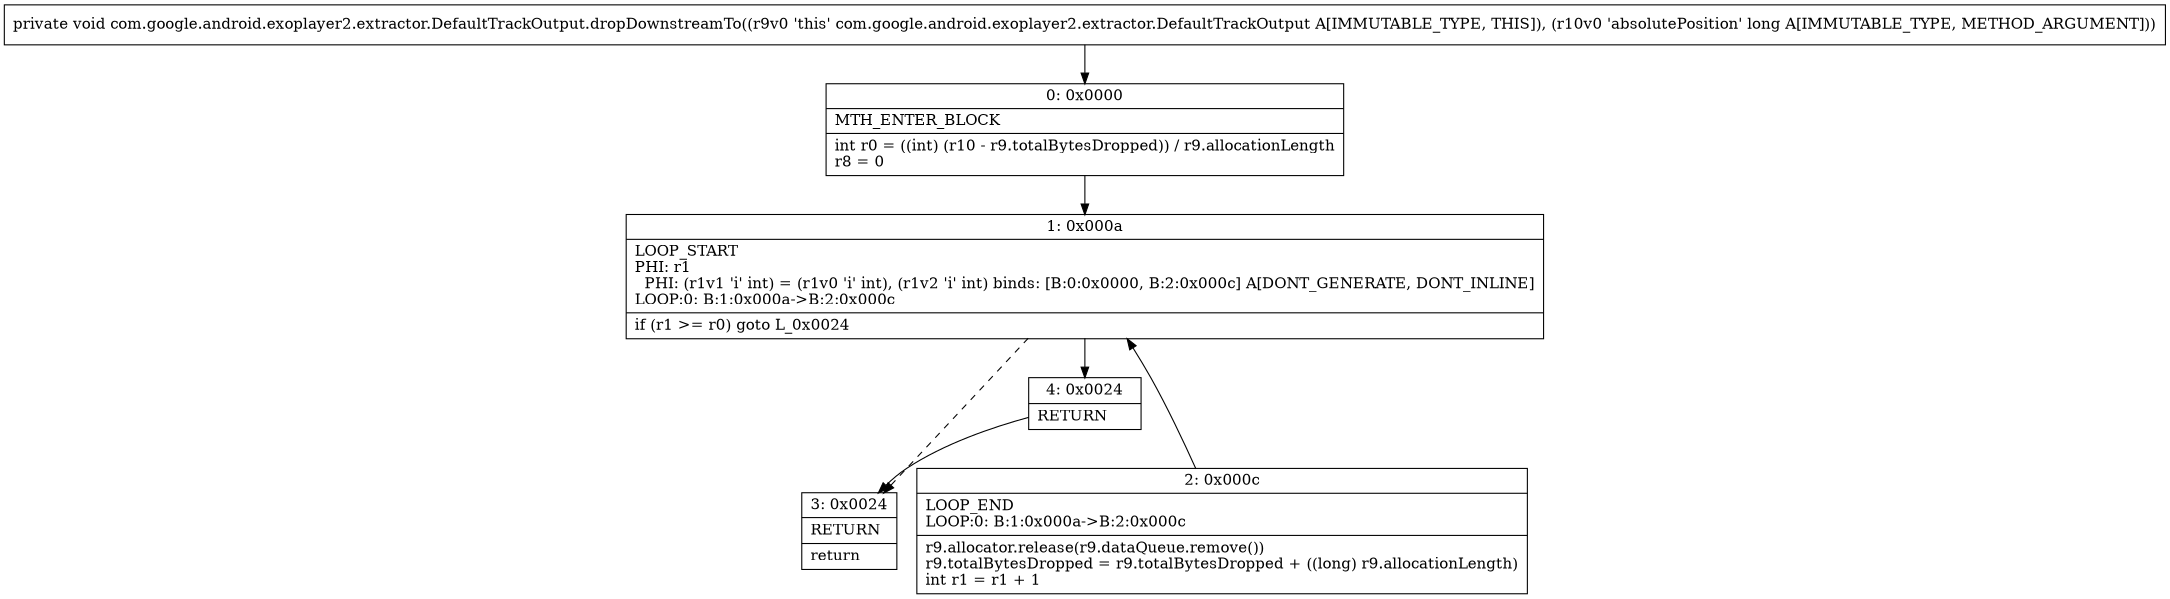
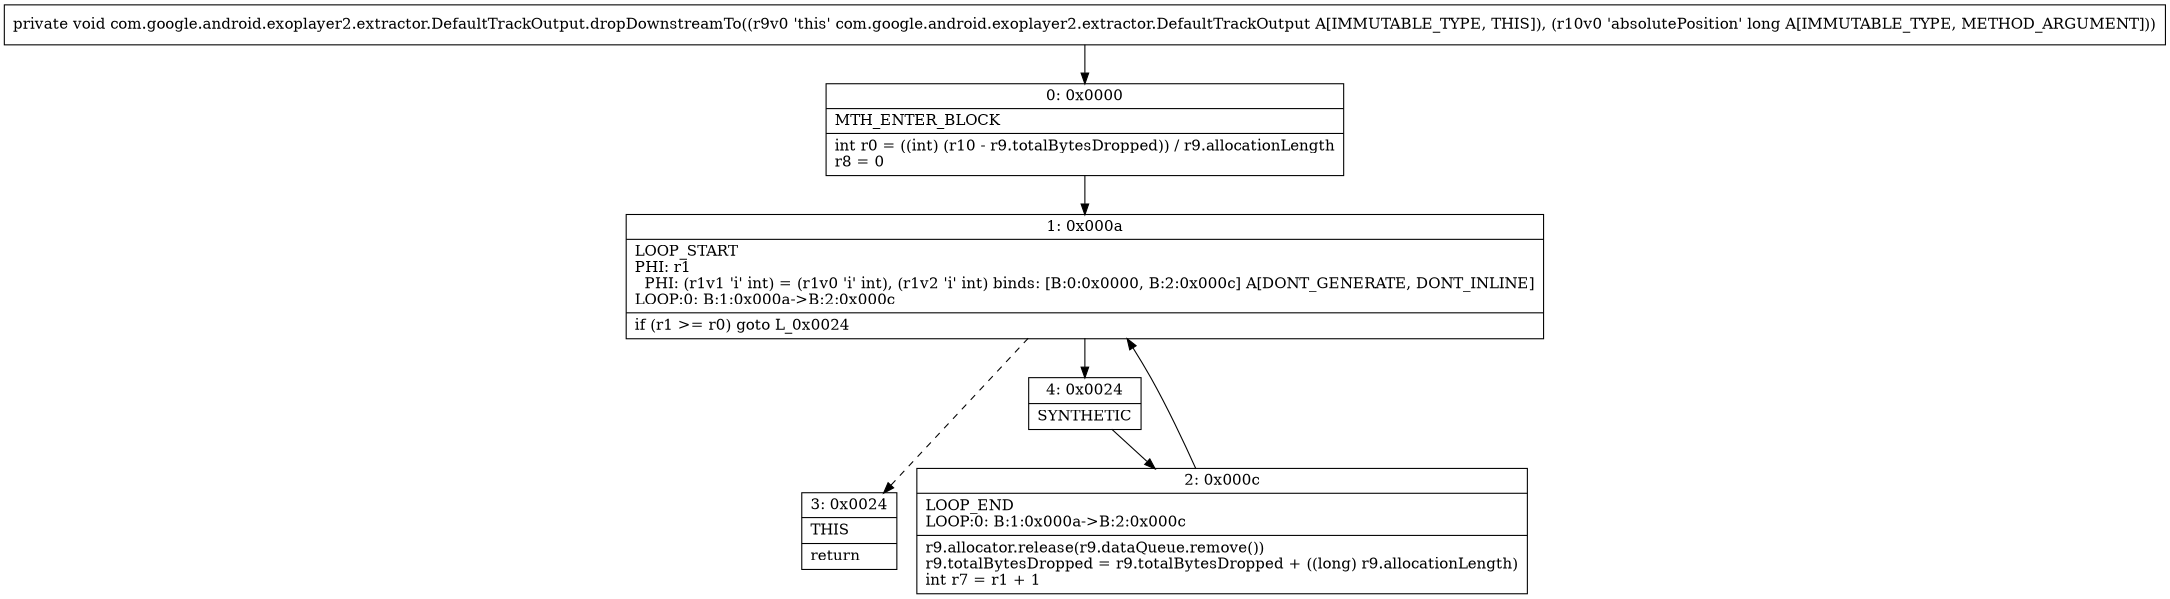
(1072, 416) -> (1085, 416)
(953, 443) -> (1129, 445)
(846, 530) -> (830, 530)
(983, 580) -> (983, 580)
